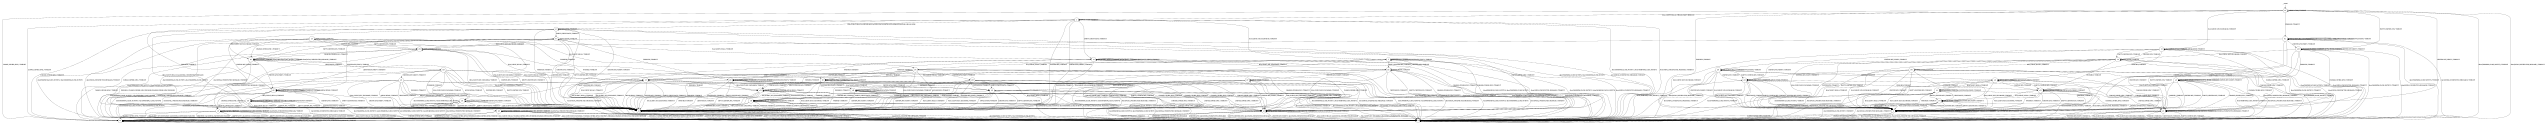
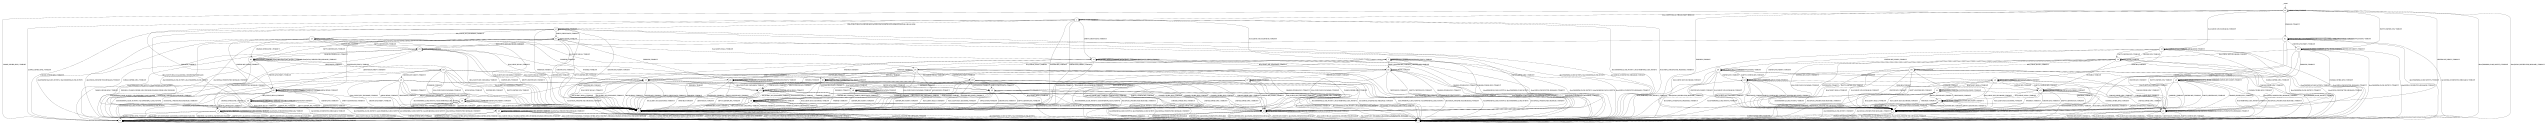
(379, 32) -> (435, 34)
